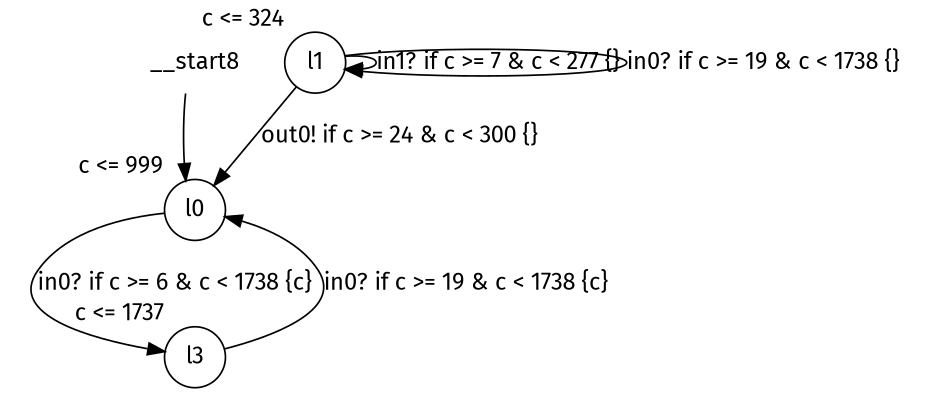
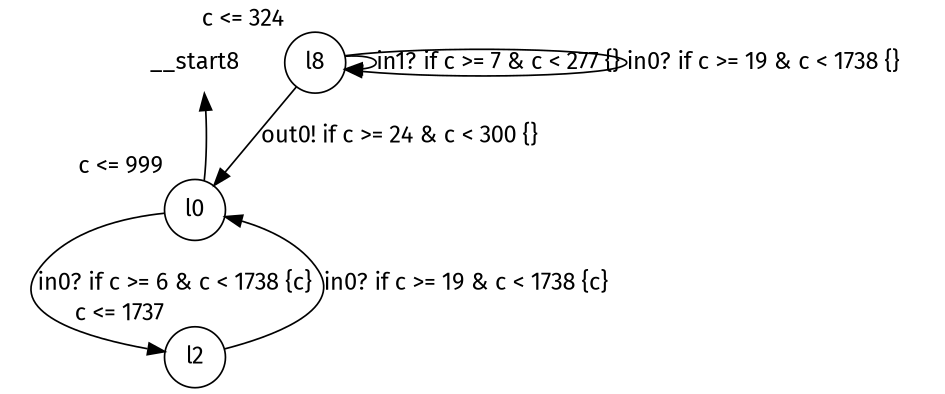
(315, 63) -> (315, 63)
(184, 128) -> (206, 146)
(195, 357) -> (195, 357)
